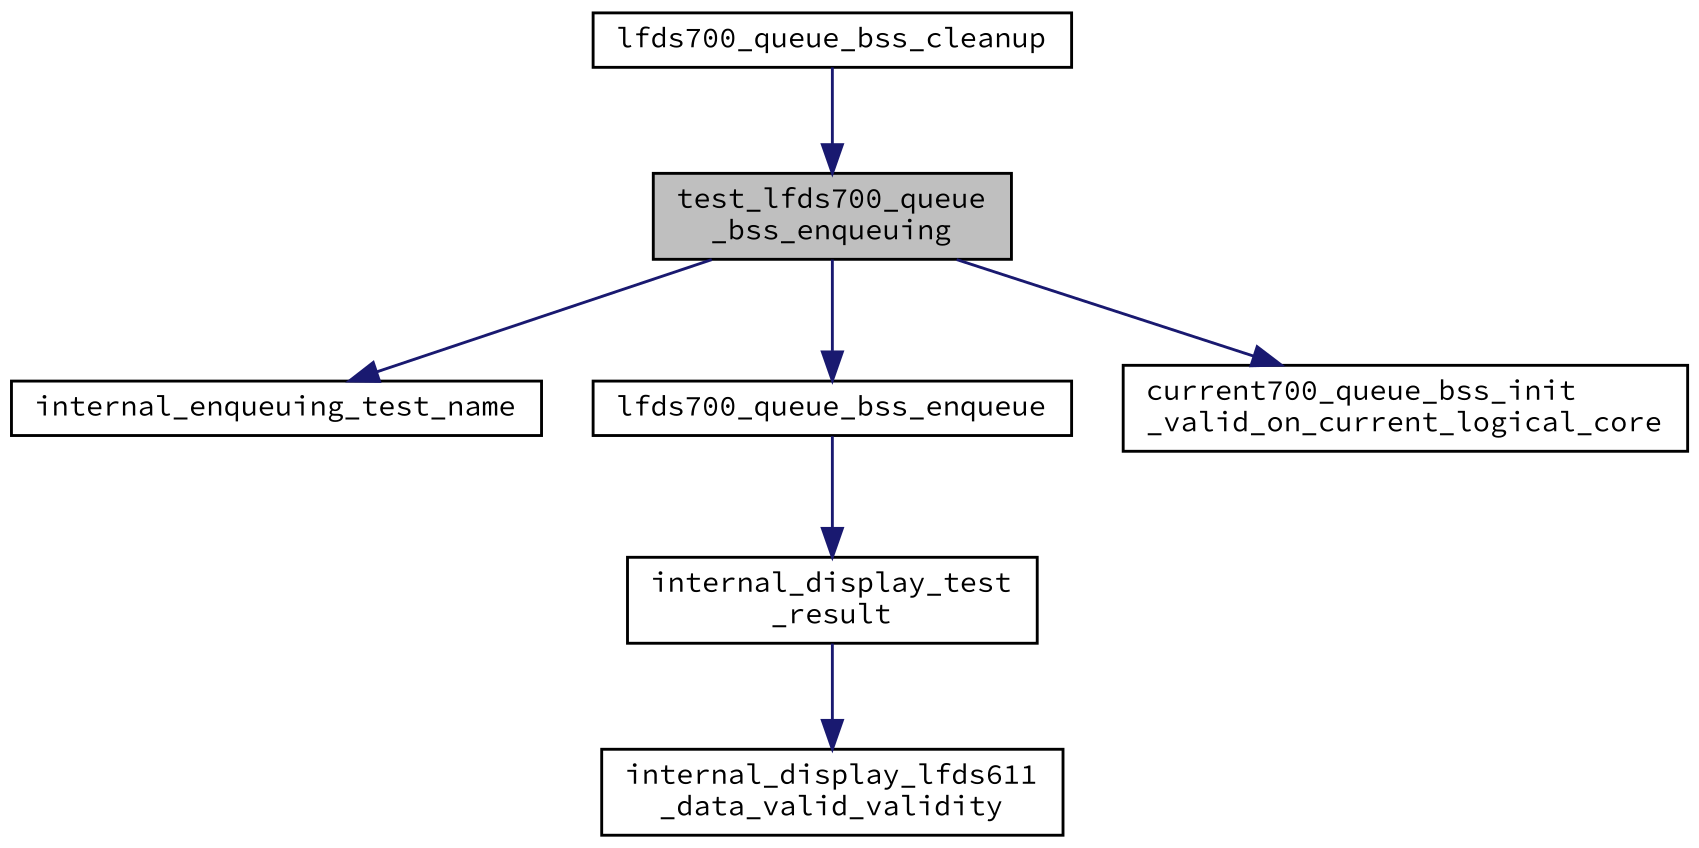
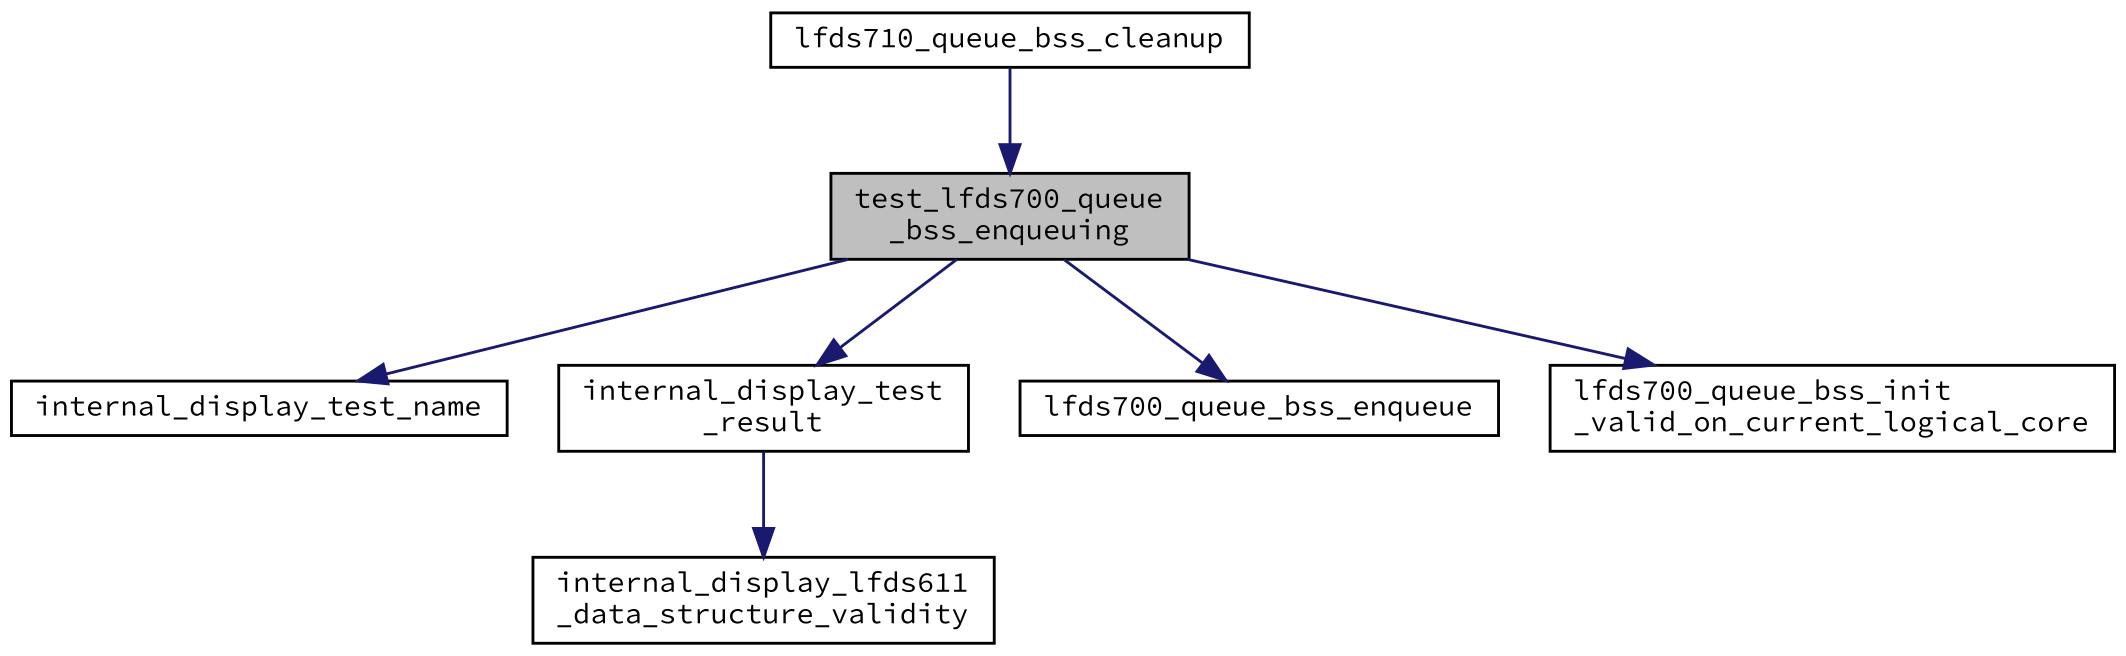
(832, 40) -> (1010, 40)
(276, 408) -> (259, 408)
(1405, 408) -> (1832, 408)
(832, 482) -> (899, 303)
(832, 792) -> (764, 600)
